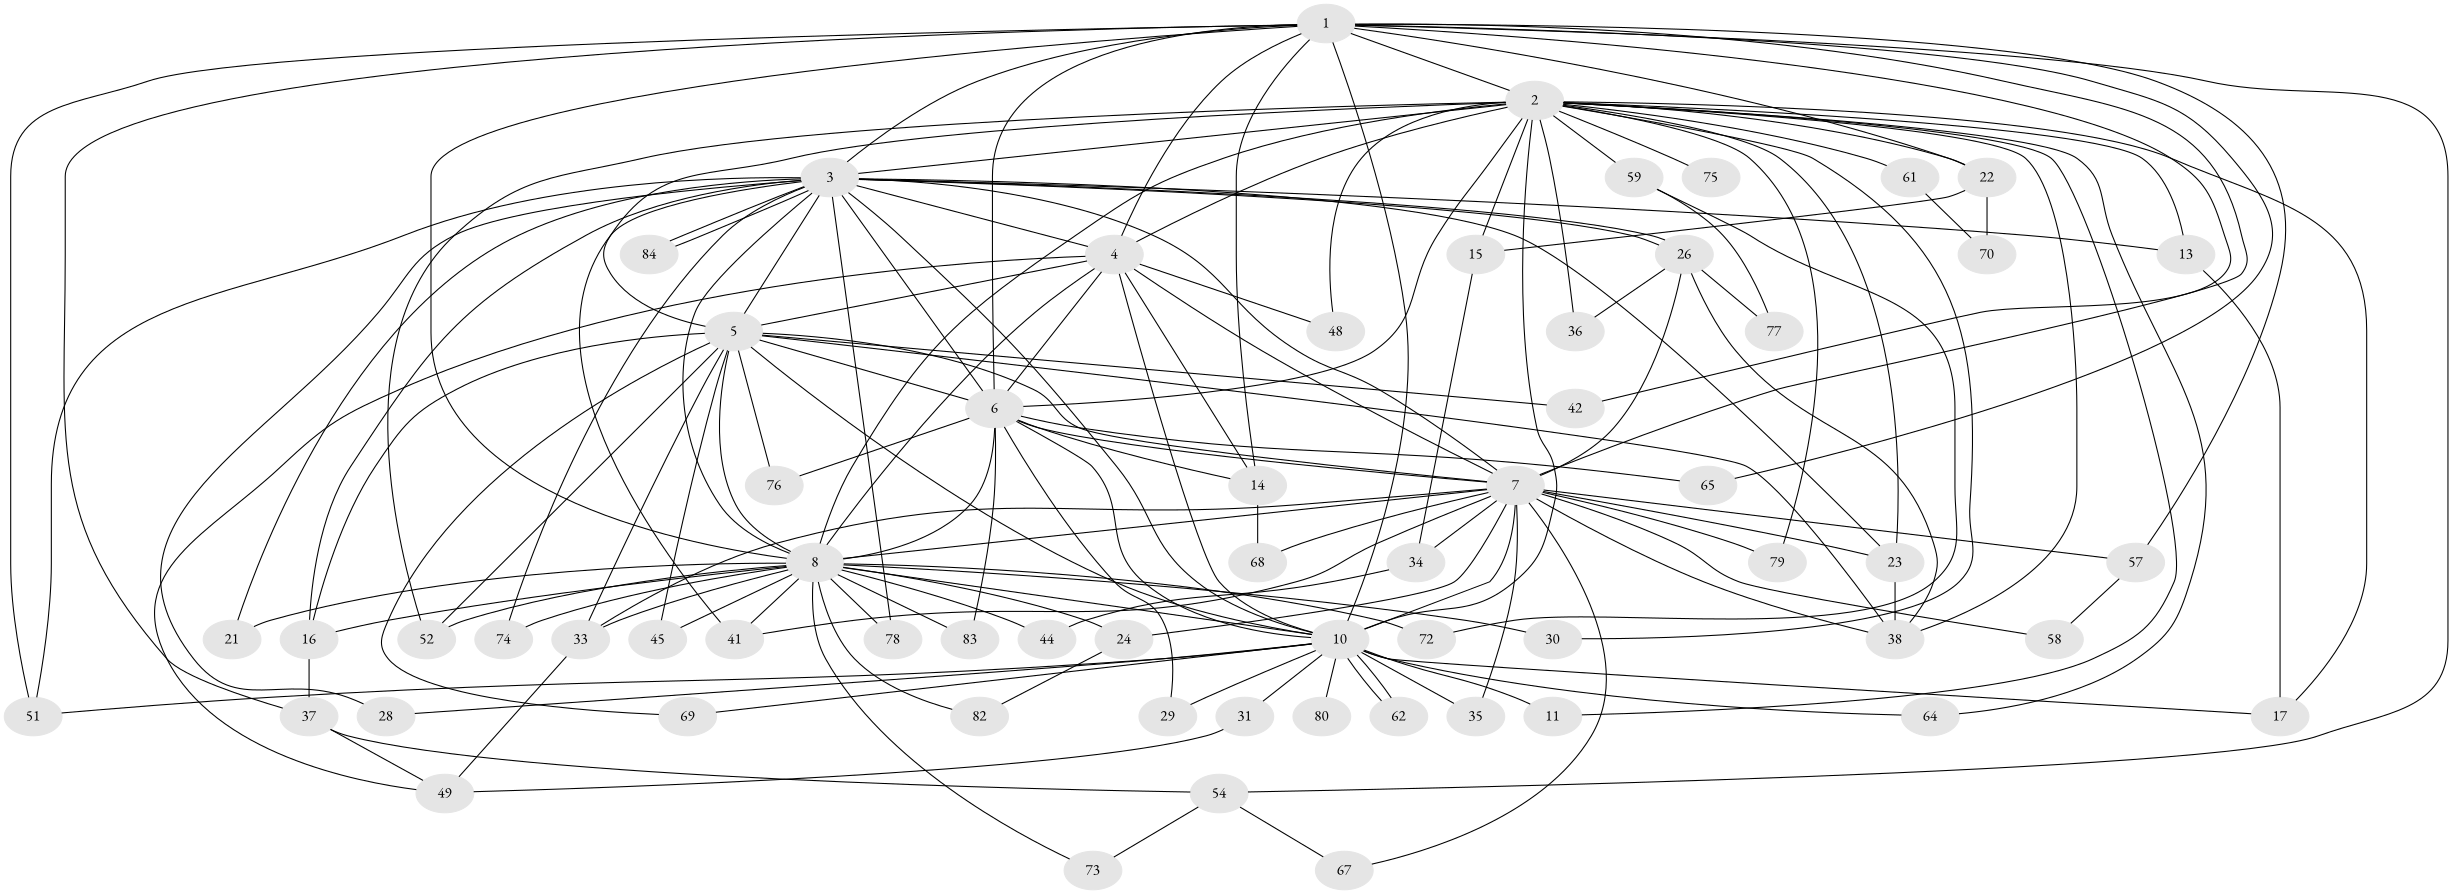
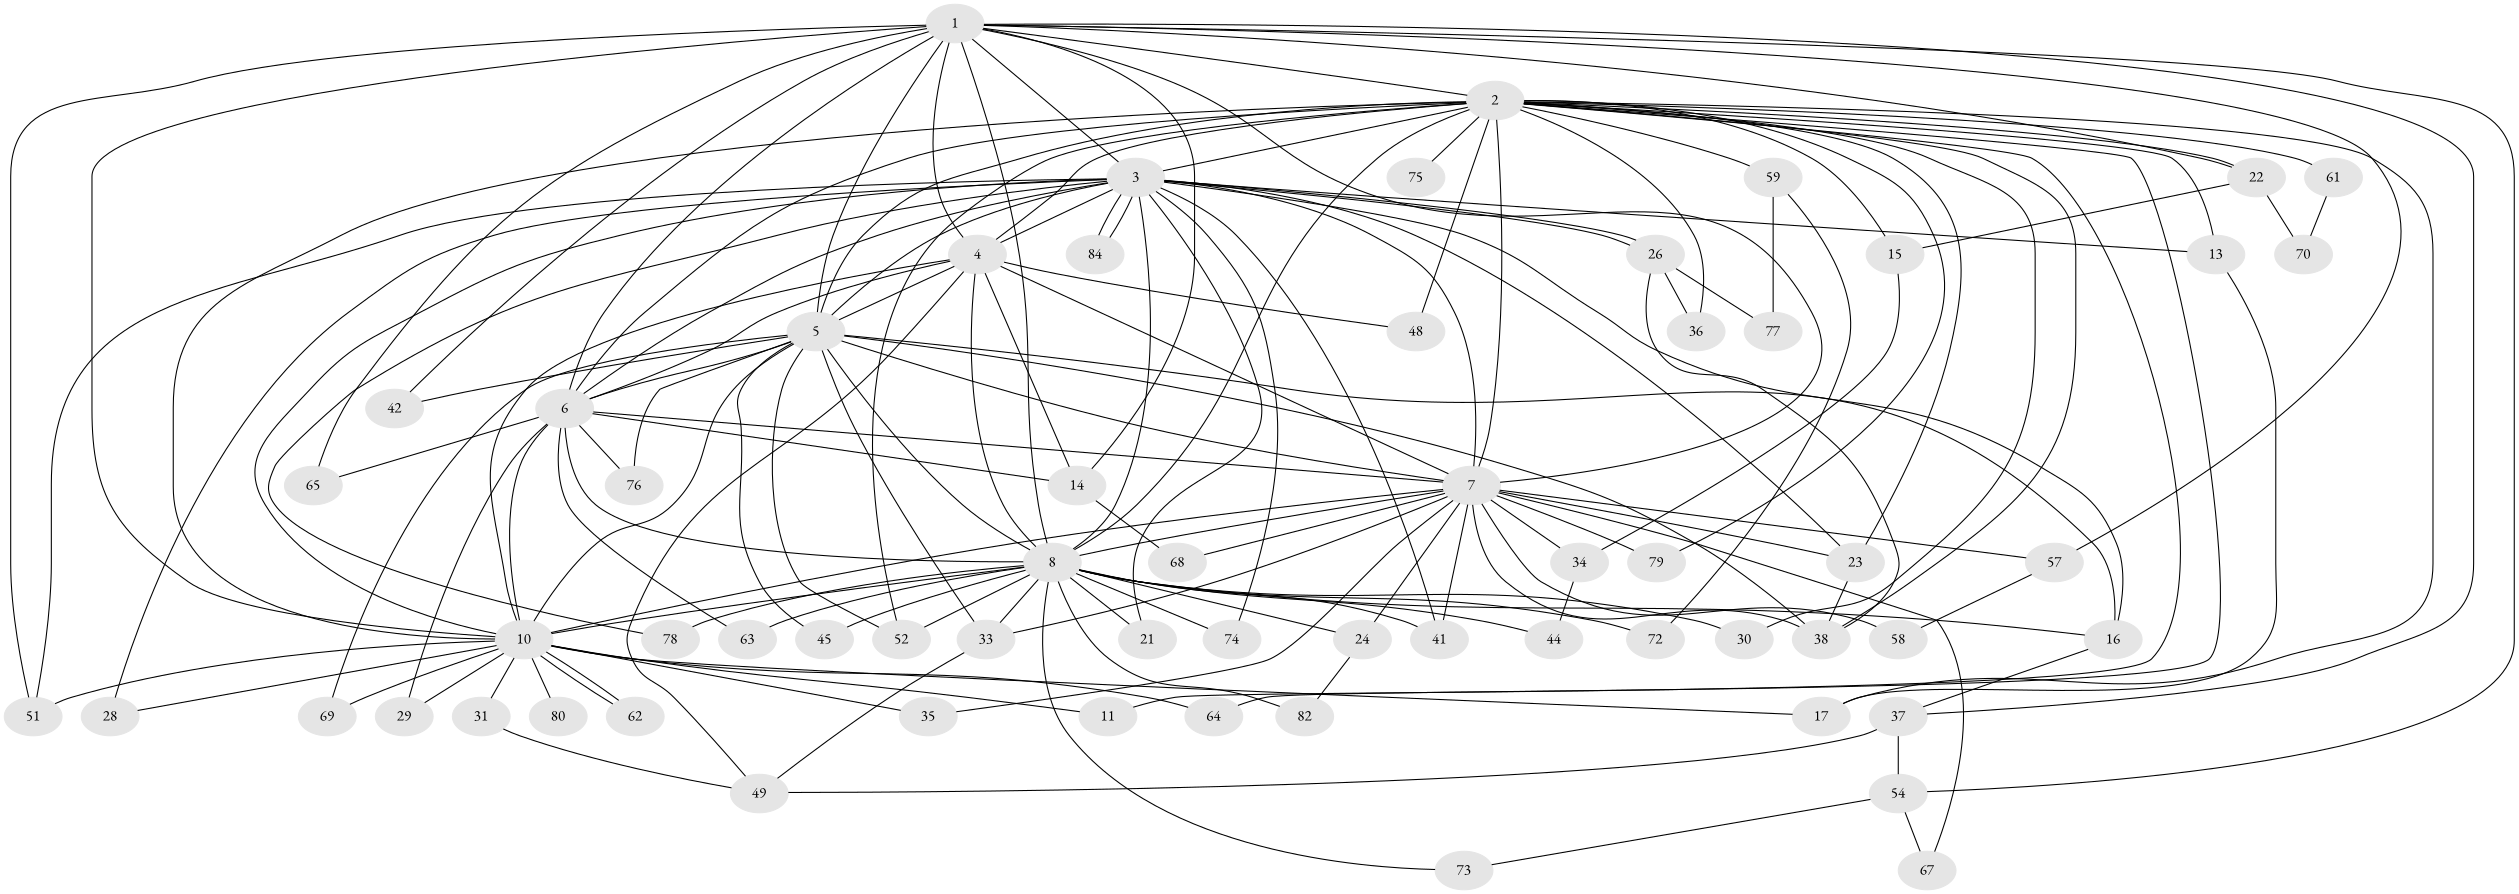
none -> (866, 163)
(1643, 383) -> (1501, 294)
(970, 640) -> (748, 640)
